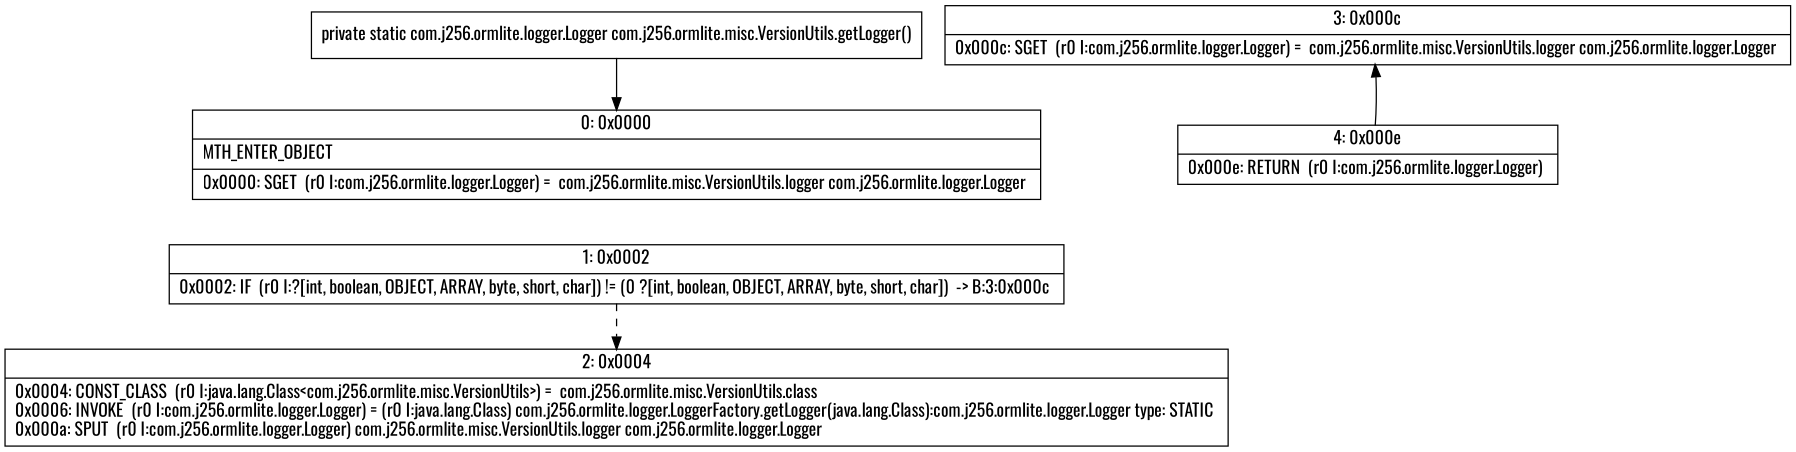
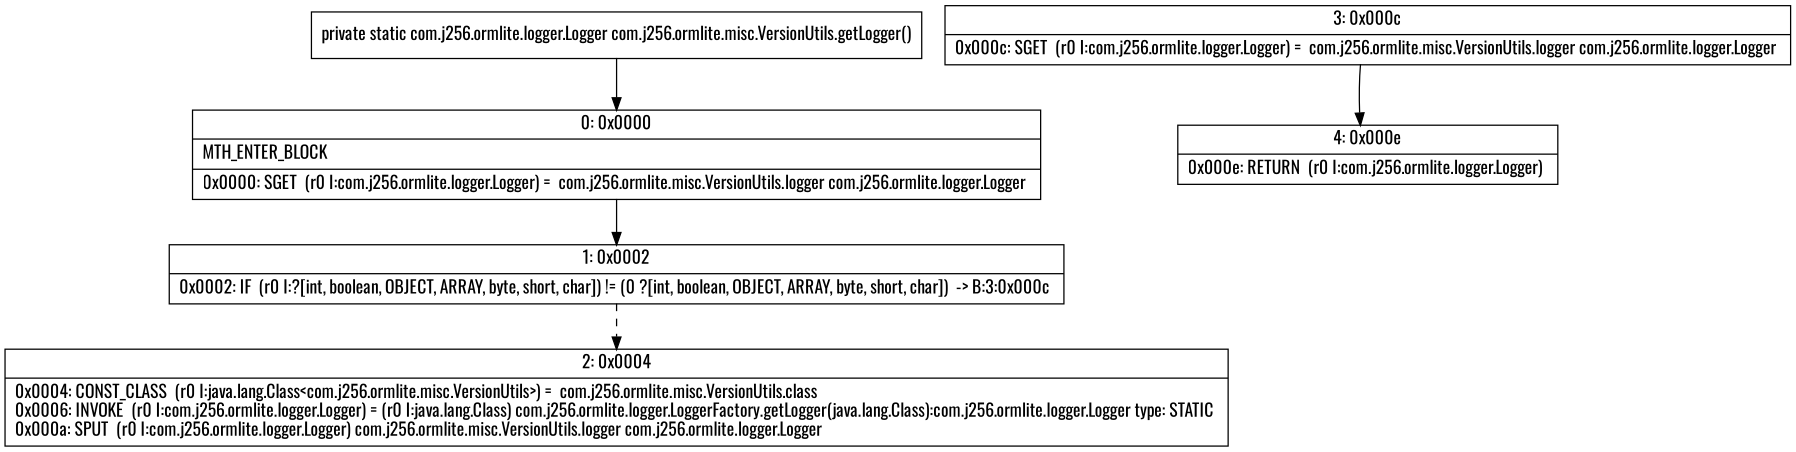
(1376, 101) -> (1359, 88)
(268, 154) -> (266, 154)
none -> (617, 216)
